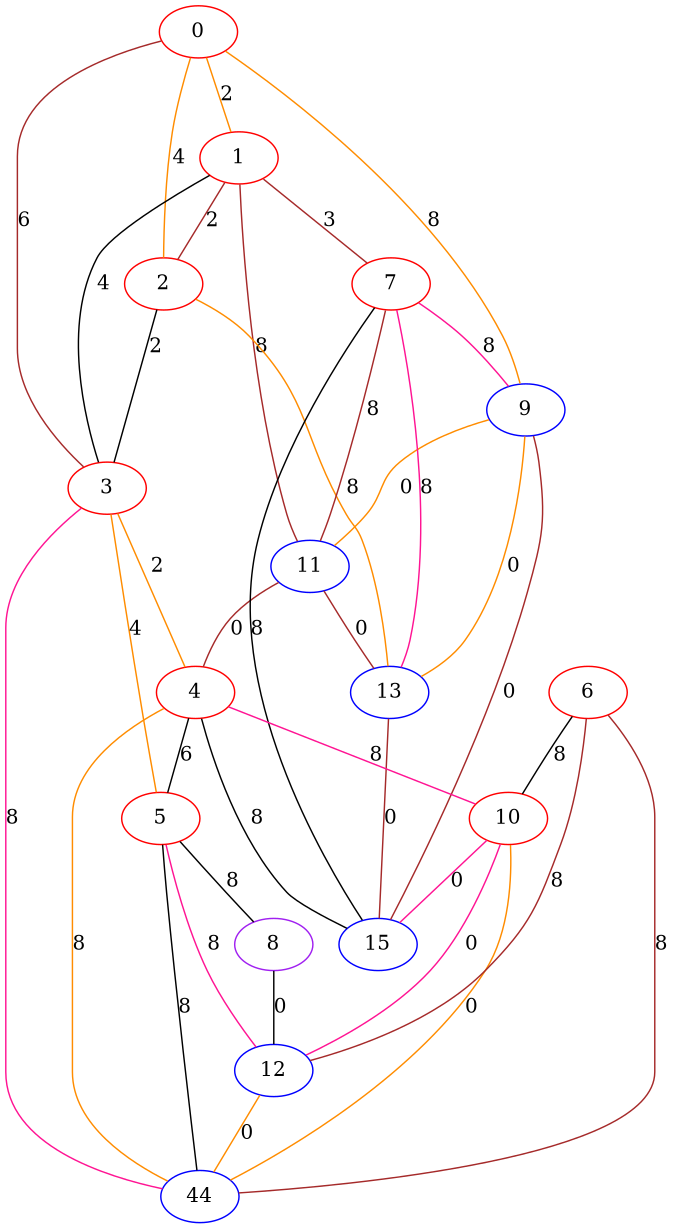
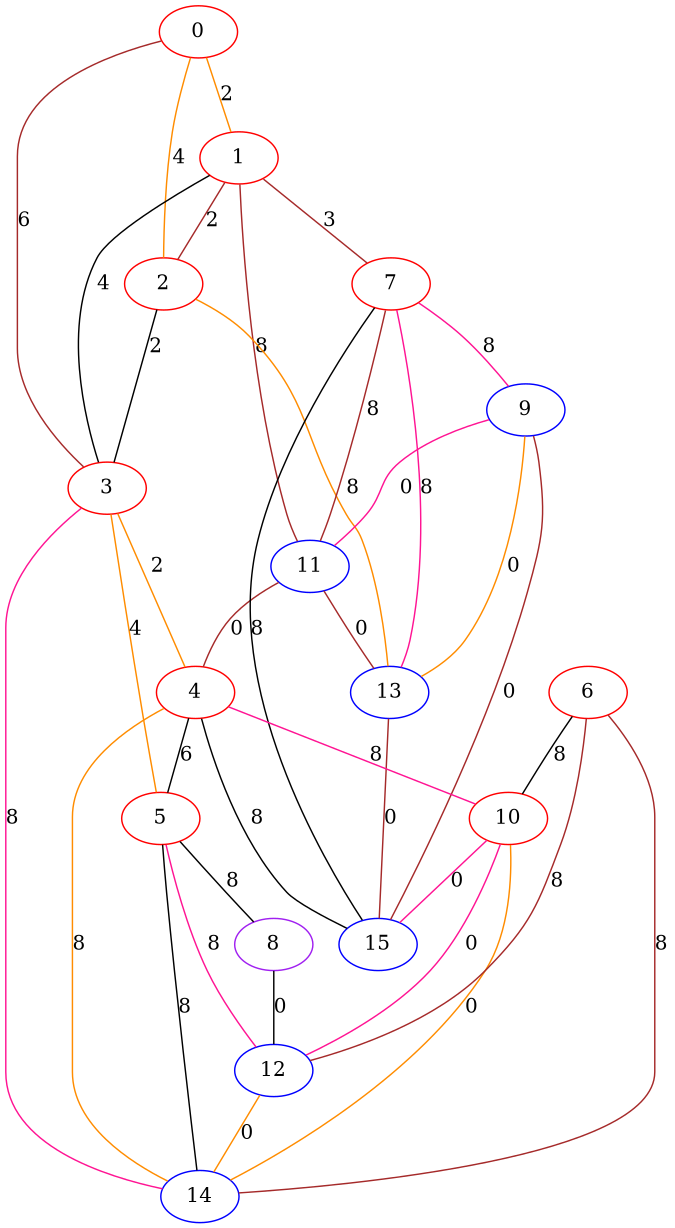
(398, 196) -> none
(397, 465) -> (397, 465)
(200, 1197) -> (200, 1197)
